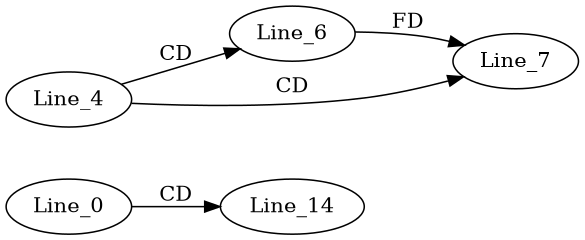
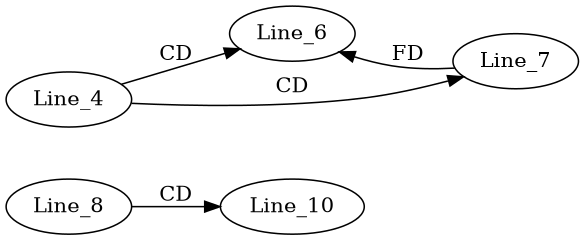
(402, 34) -> (404, 67)
(69, 207) -> (69, 207)
(292, 207) -> (292, 207)
